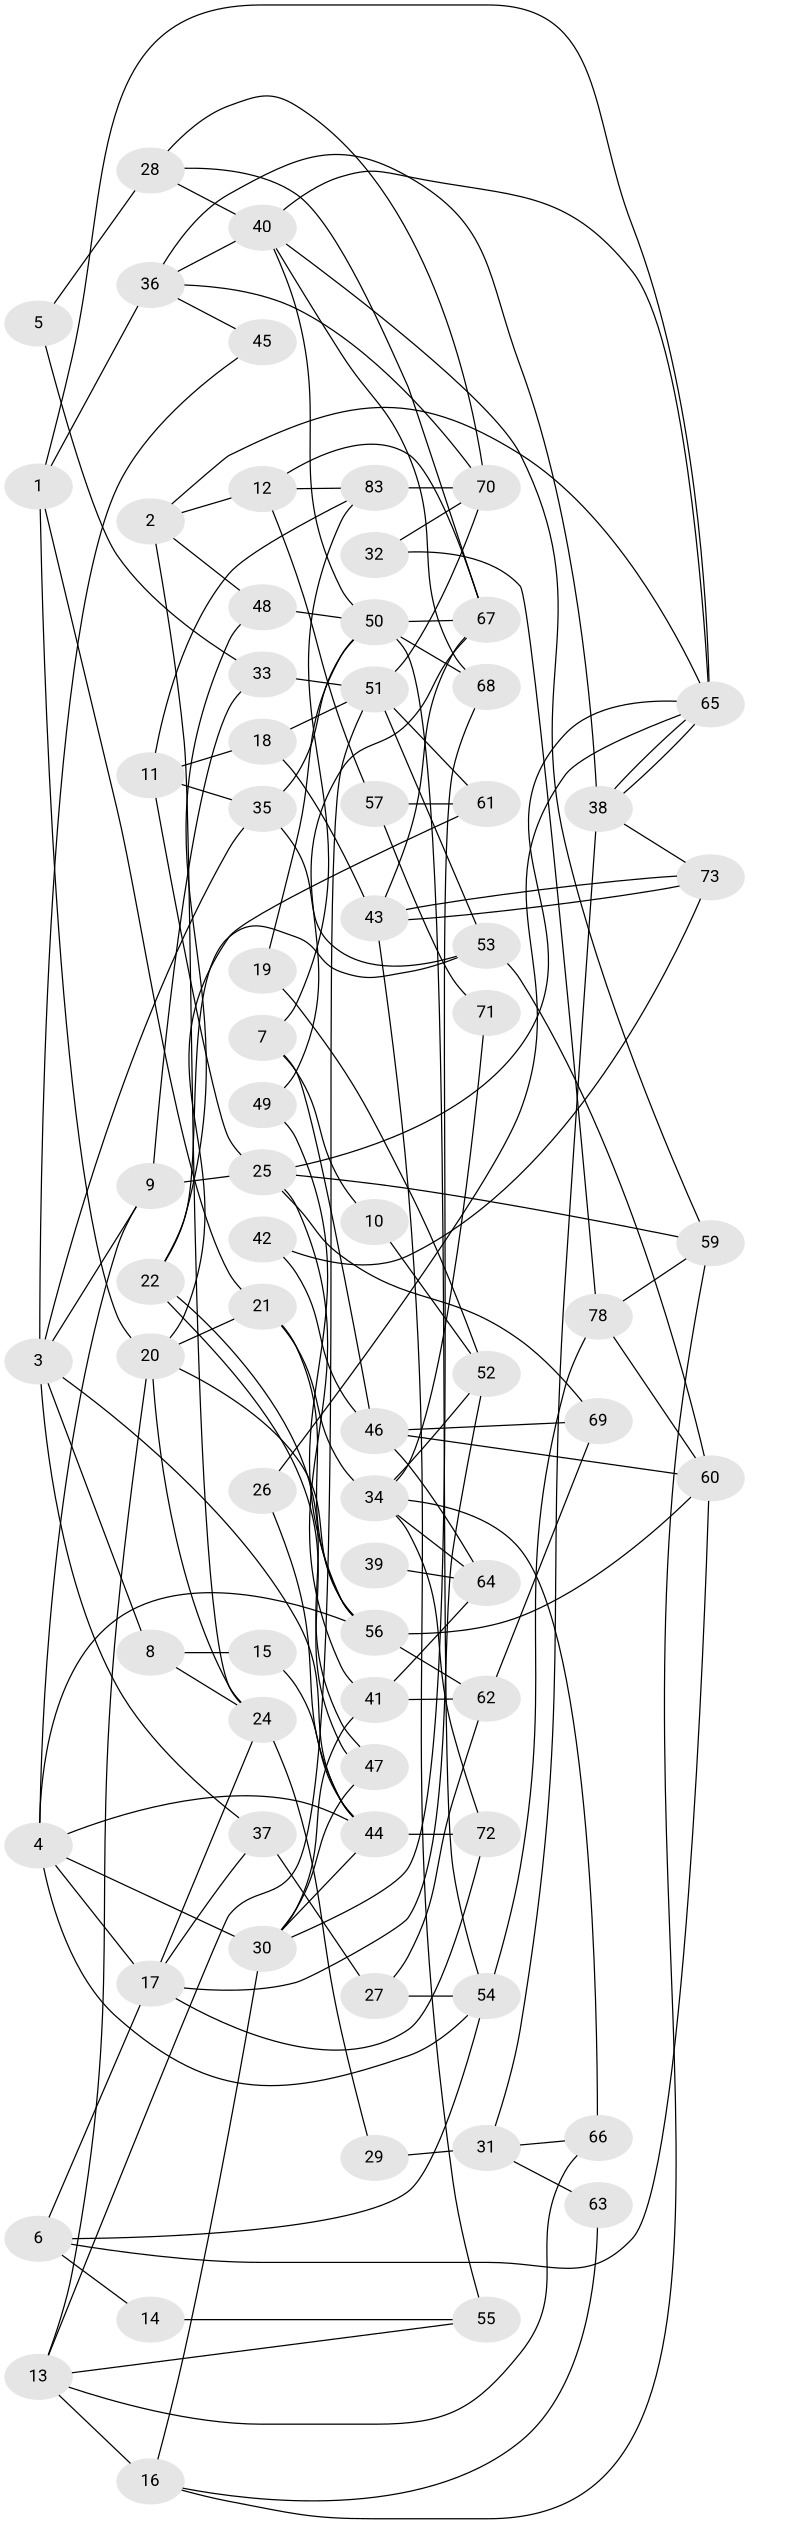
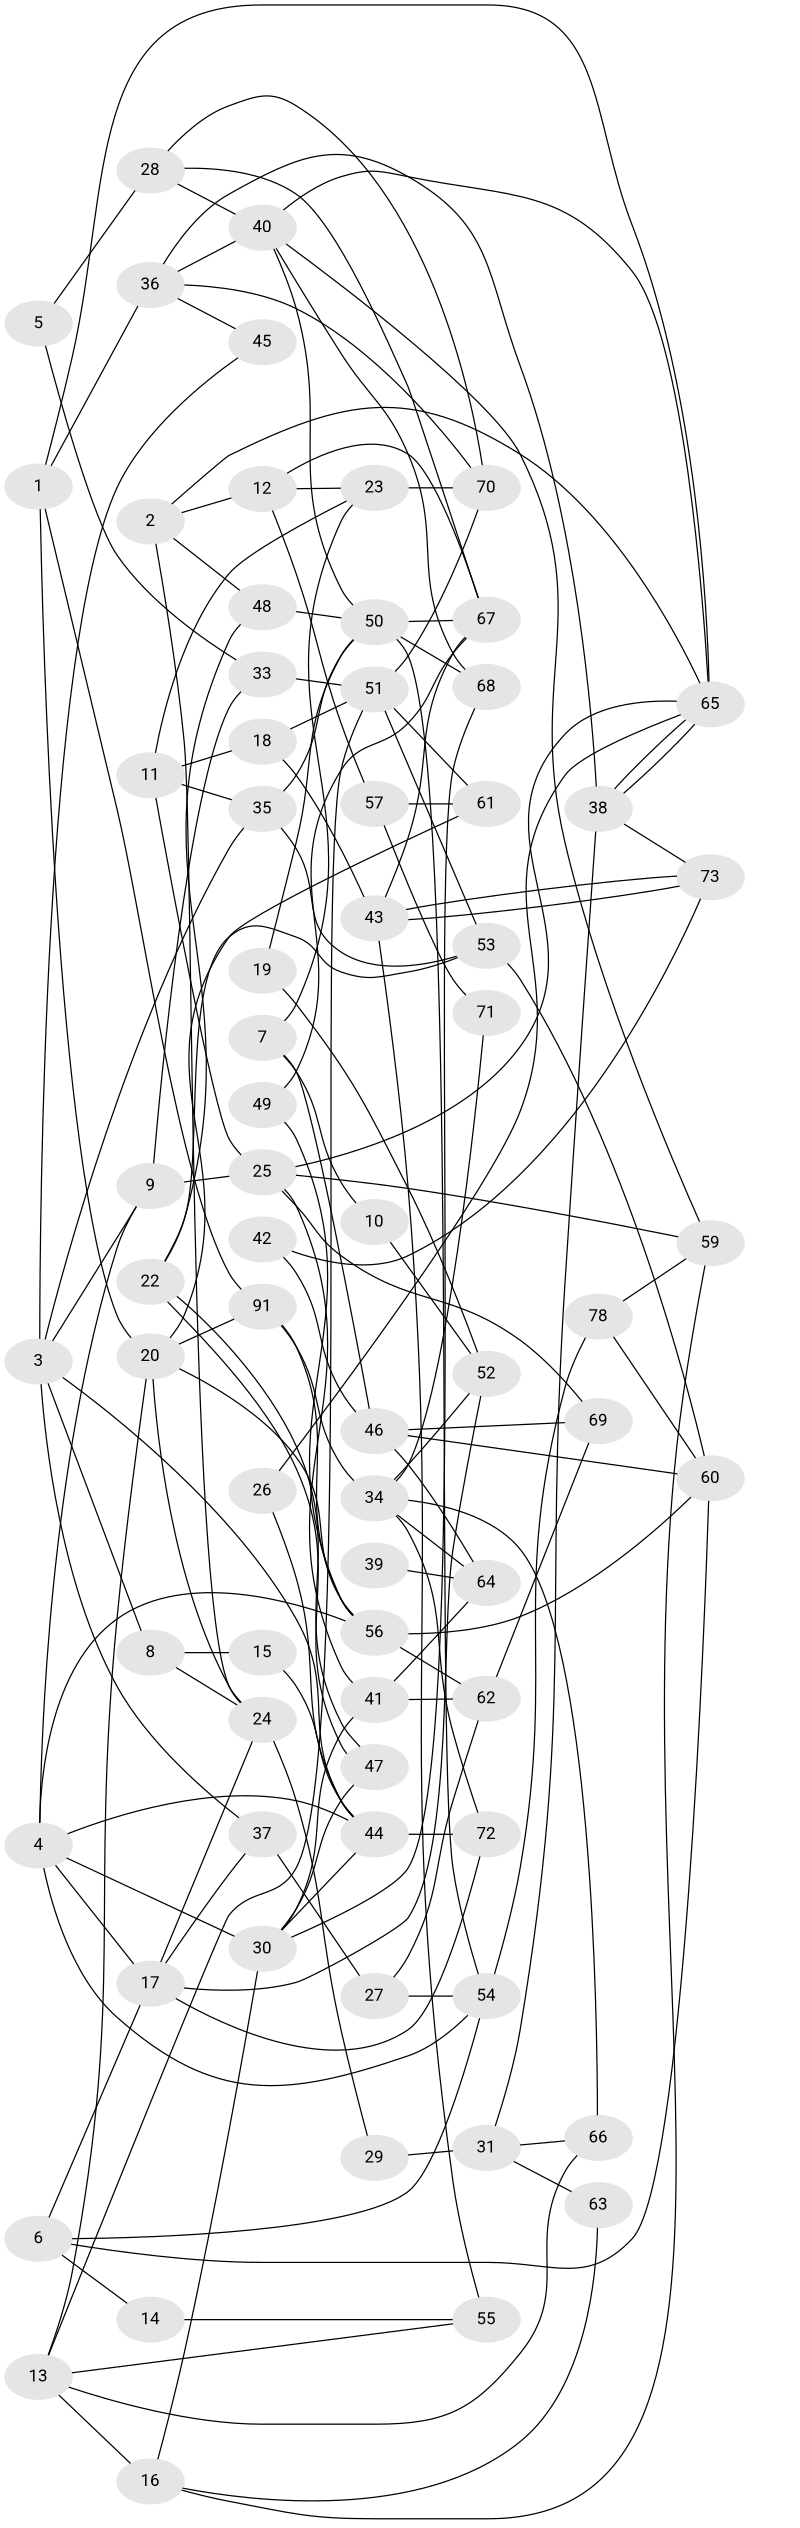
(375, 488) -> (375, 488)
(375, 555) -> none
(263, 1307) -> (263, 1307)
